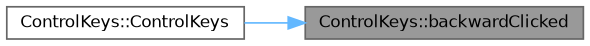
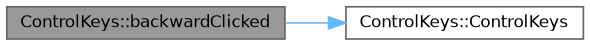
(266, 23) -> (307, 23)
